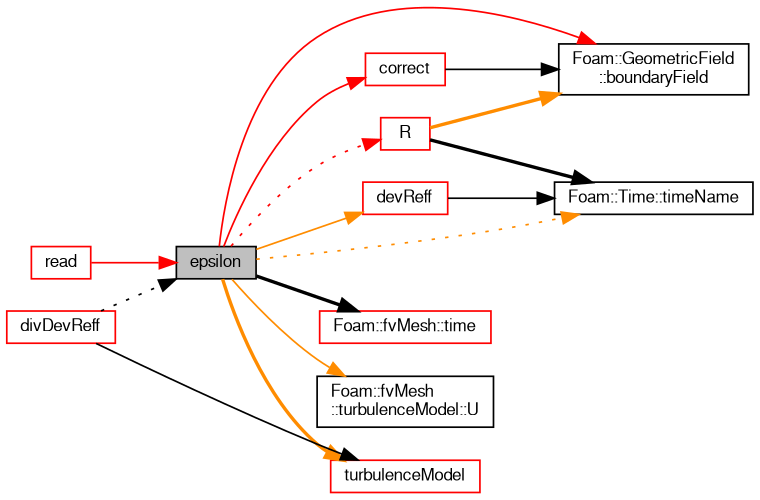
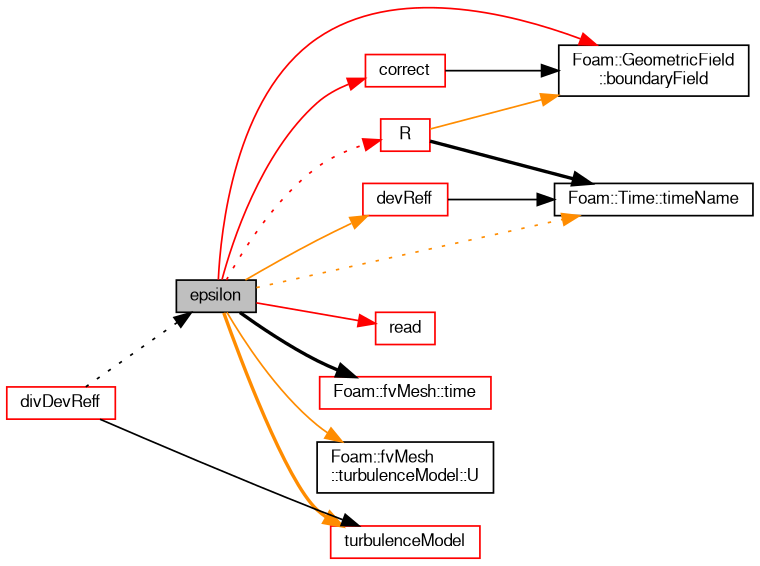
(486, 113) -> (486, 114)
(125, 263) -> (307, 312)
